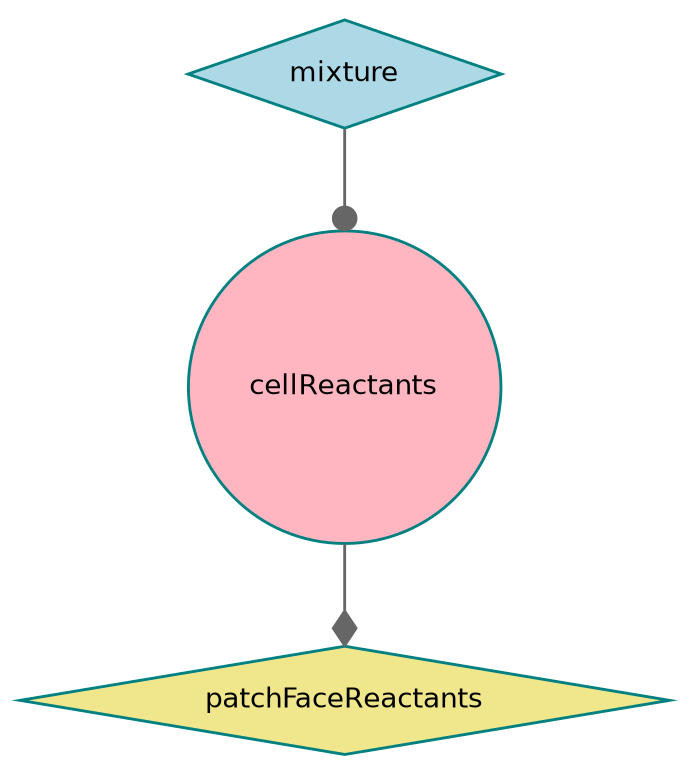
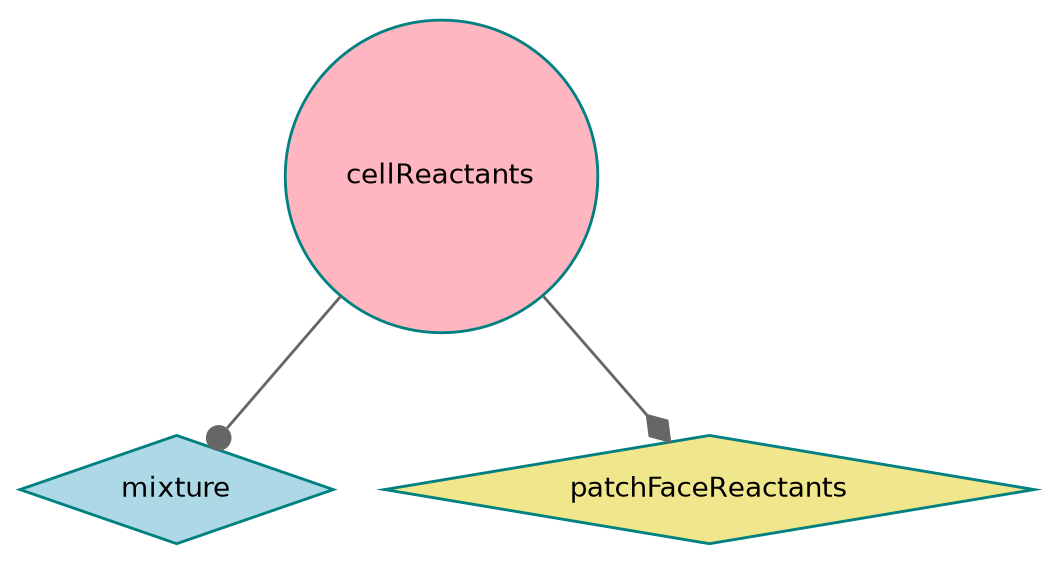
(345, 168) -> (284, 362)
